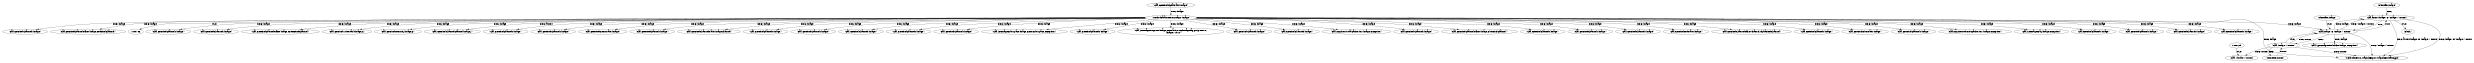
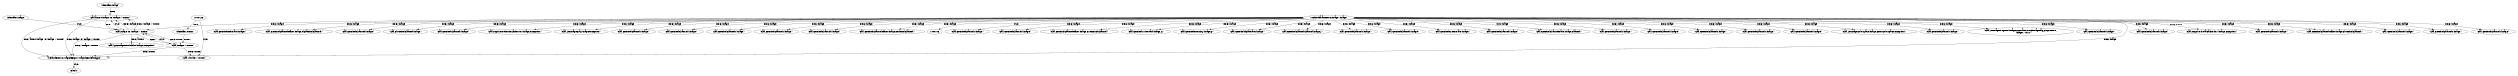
(1171, 11) -> (1288, 25)
(2400, 23) -> (74, 64)
(546, 24) -> (1325, 24)
(807, 24) -> (1502, 24)
(1299, 24) -> (2176, 24)
(1752, 32) -> (294, 32)
(1865, 32) -> (406, 32)
(2341, 39) -> (138, 39)
(2269, 50) -> (192, 24)
